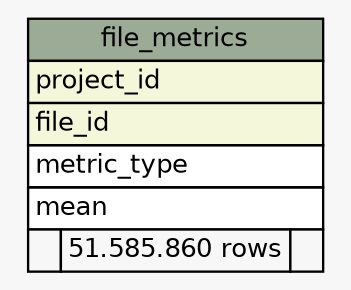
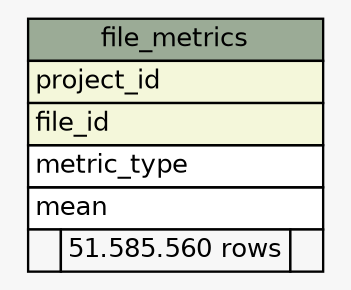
(176, 249) -> (176, 249)
